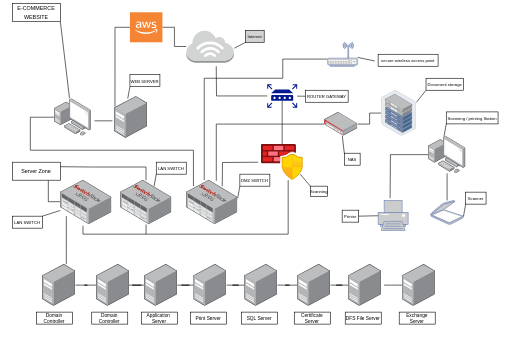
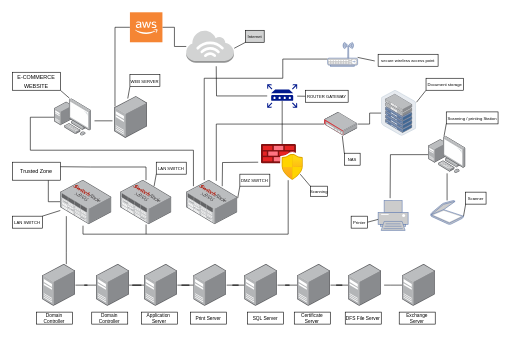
(36, 12) -> (36, 81)
(36, 171) -> (36, 171)
(351, 216) -> (360, 222)
(260, 318) -> (266, 318)
